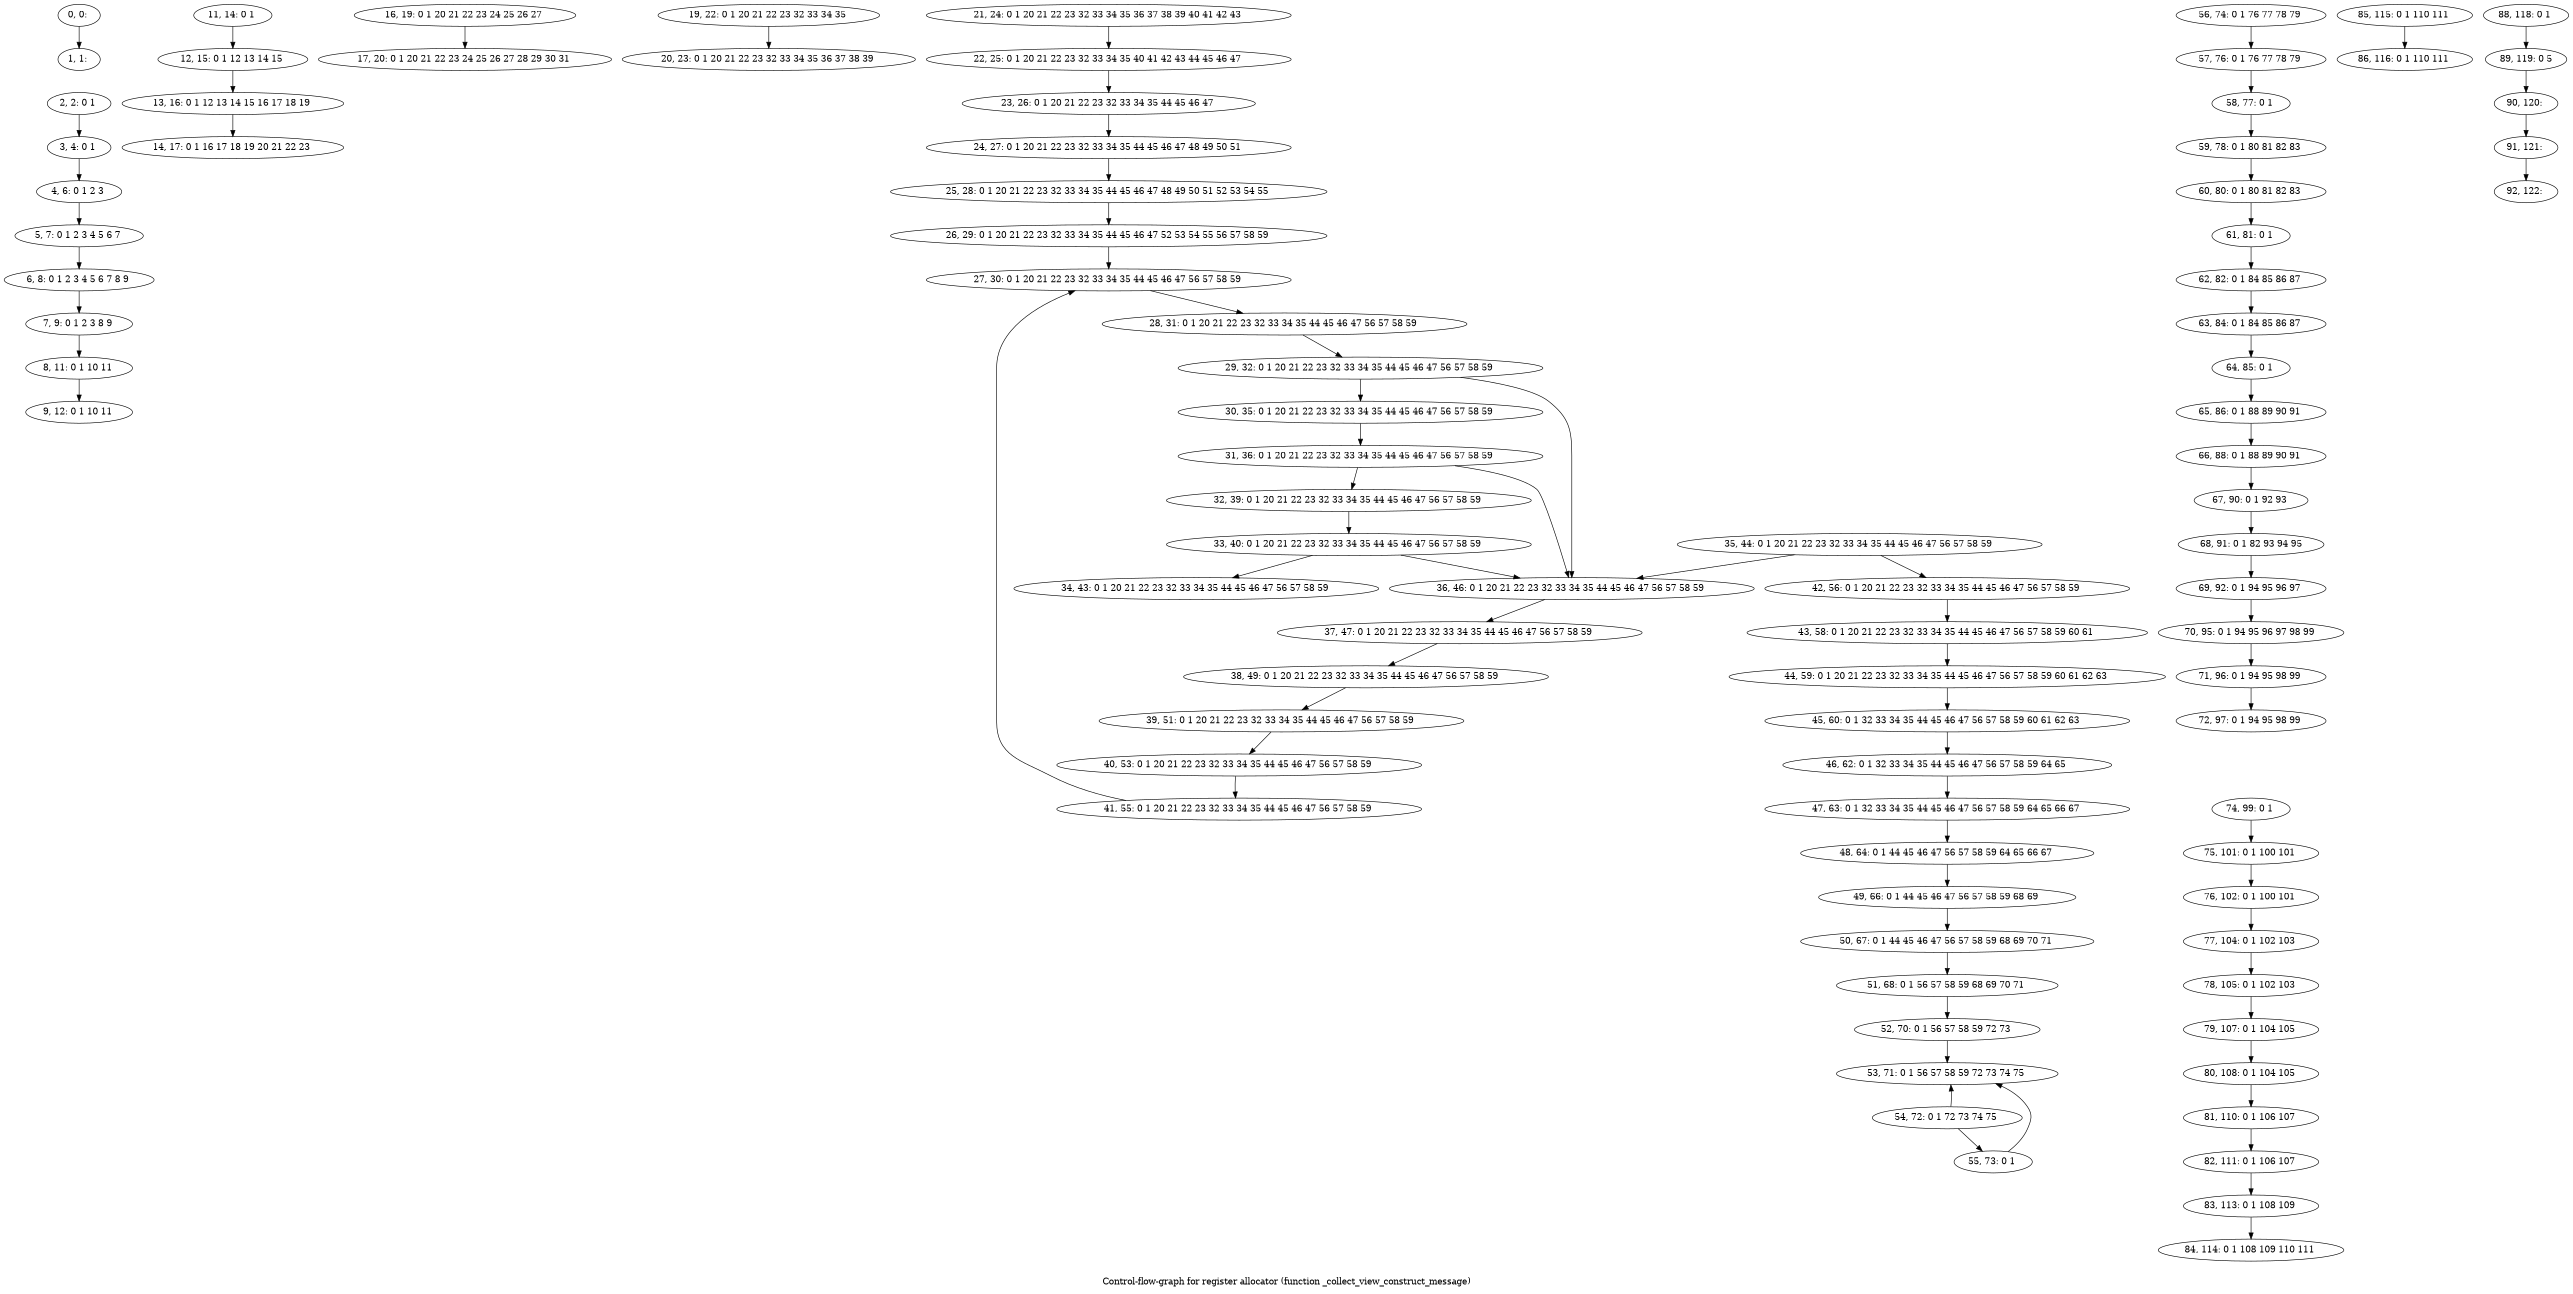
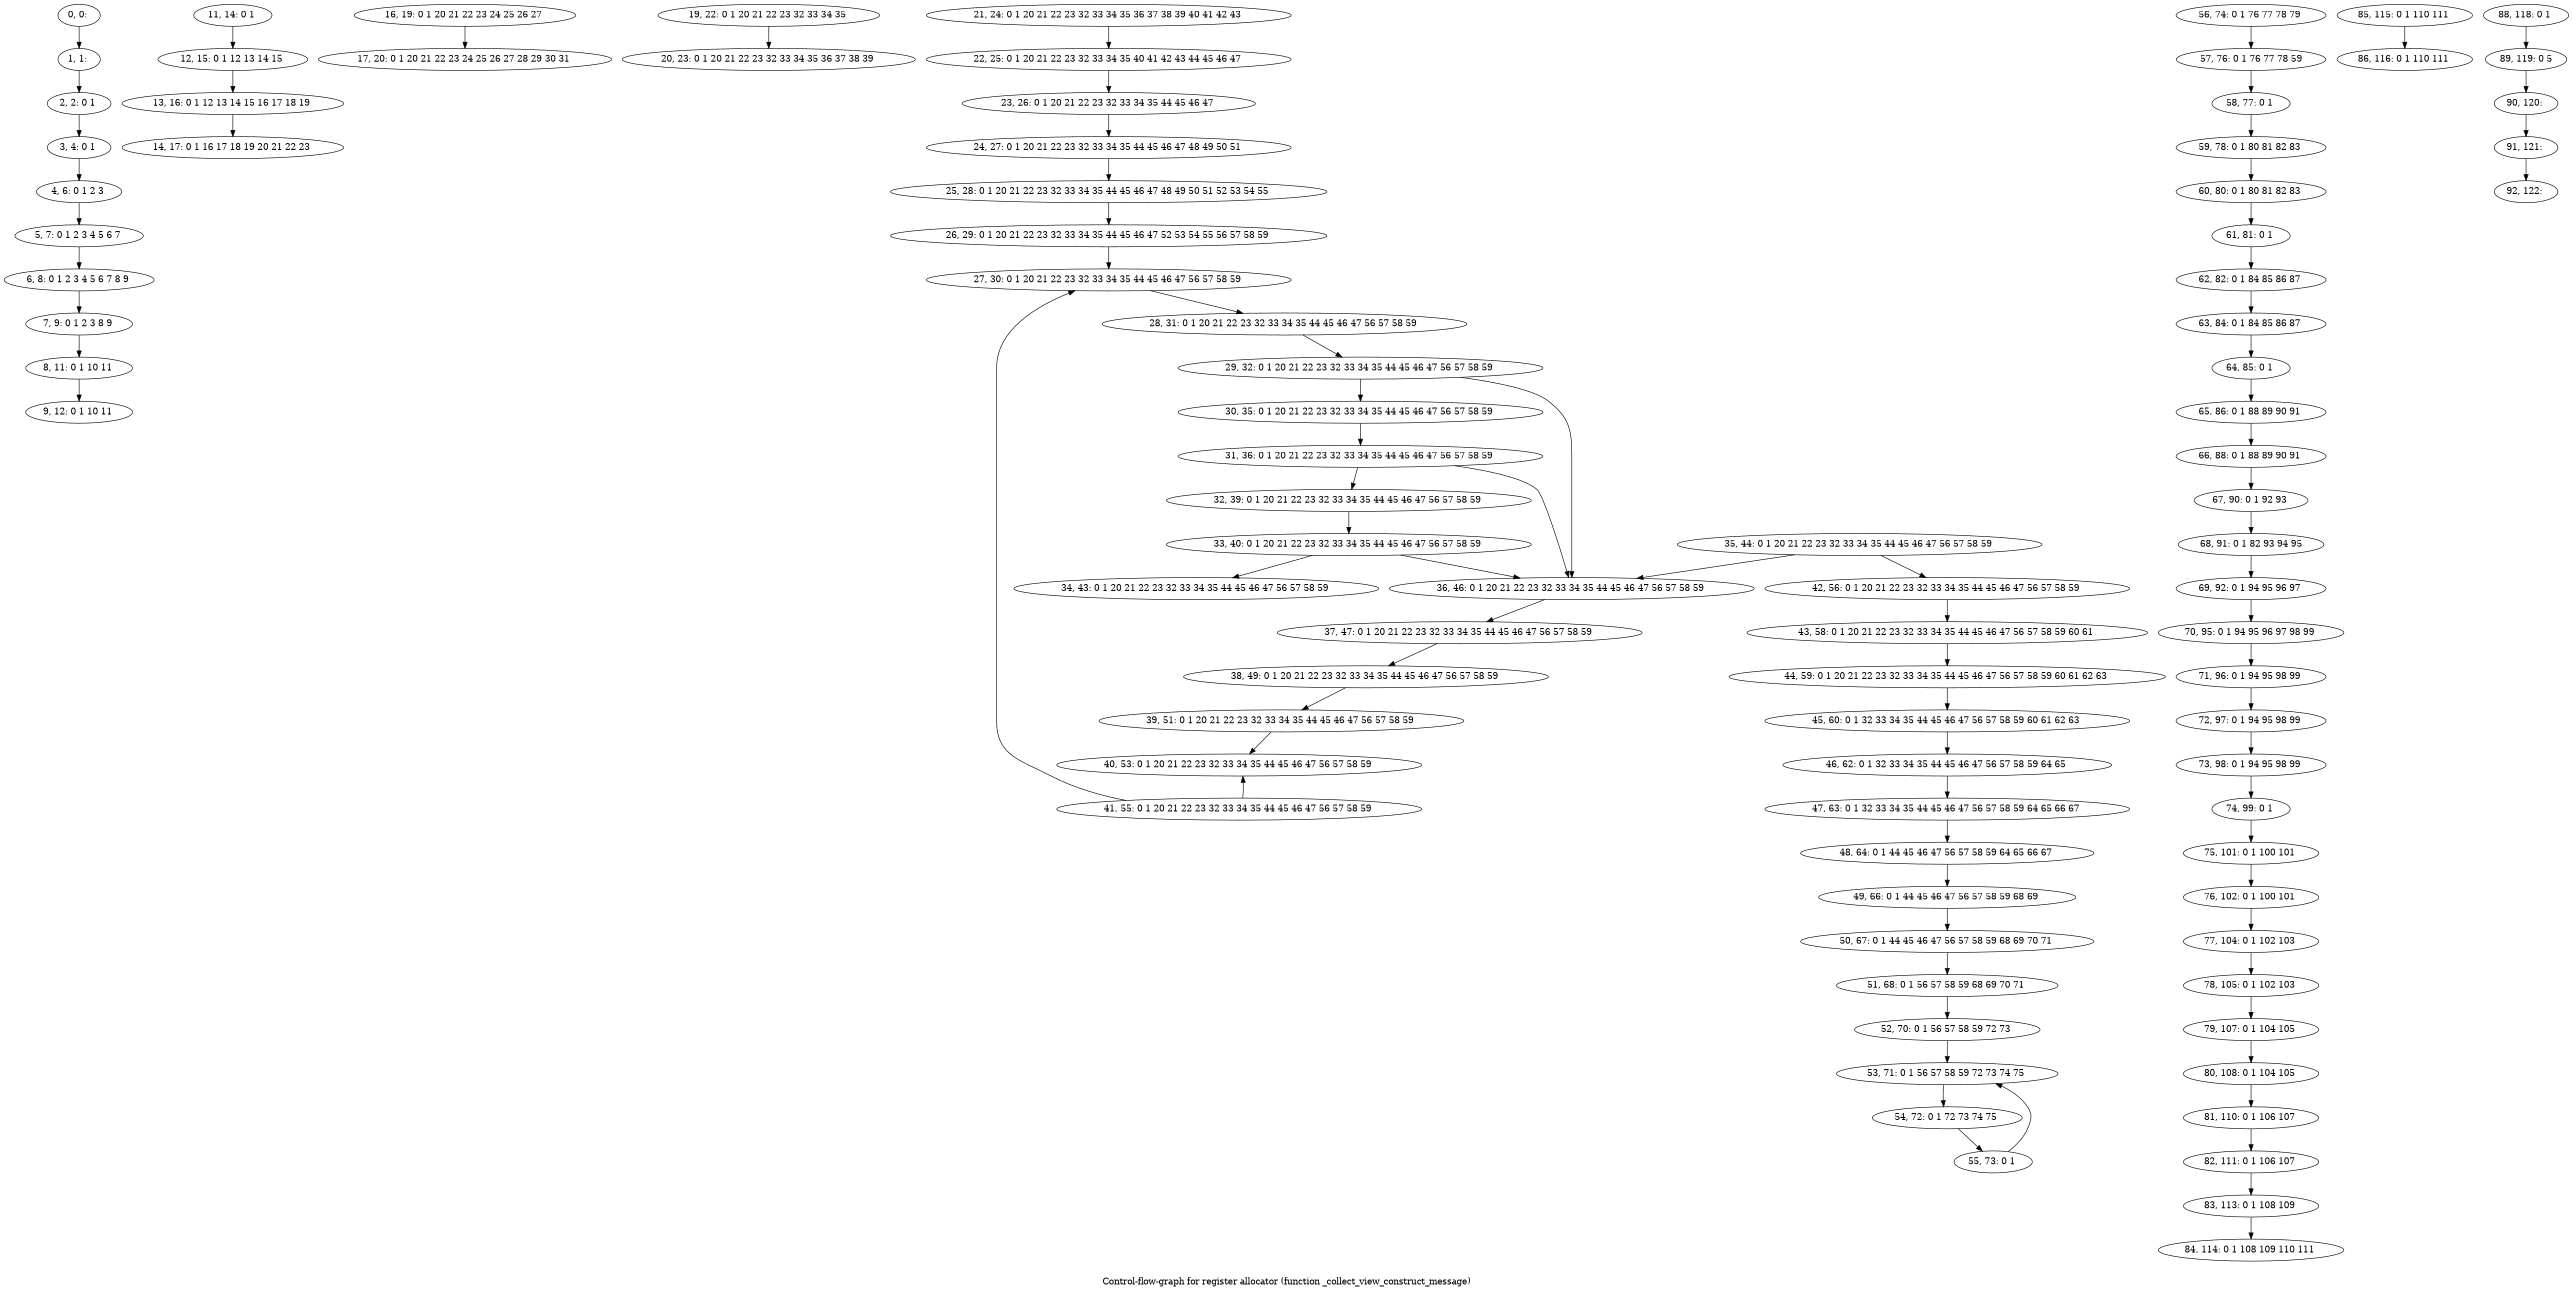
(2251, 59) -> (2251, 59)
none -> (79, 78)
none -> (2251, 765)
(1235, 784) -> (1243, 790)
(1951, 1099) -> (1943, 1093)
